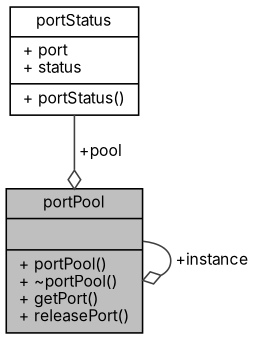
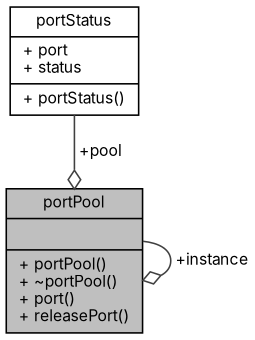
(60, 299) -> (48, 299)
